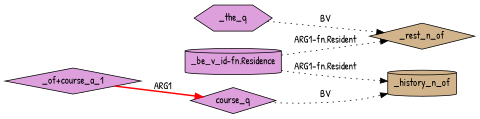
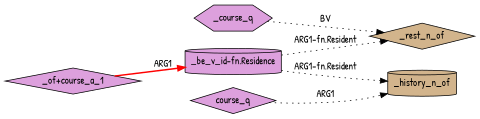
(233, 18) -> (233, 18)
(155, 91) -> (146, 72)
(325, 94) -> (325, 94)
